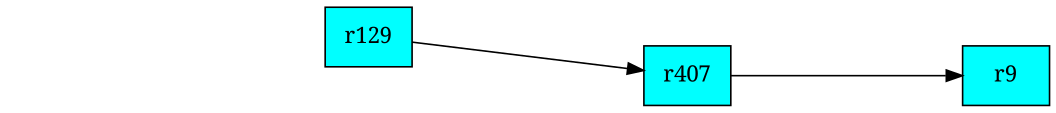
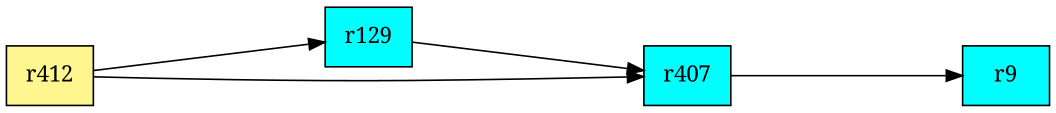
none -> (50, 76)
